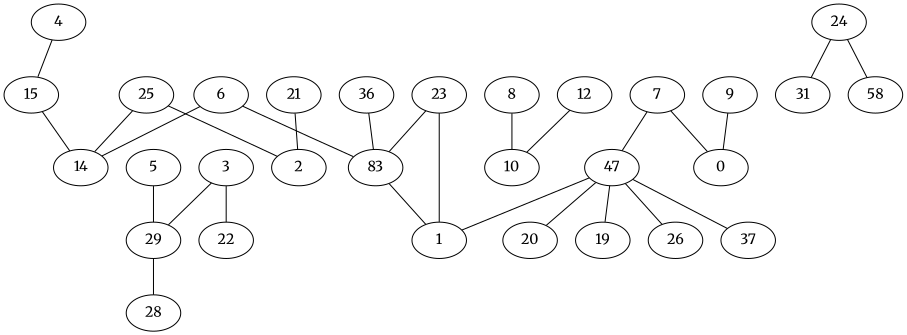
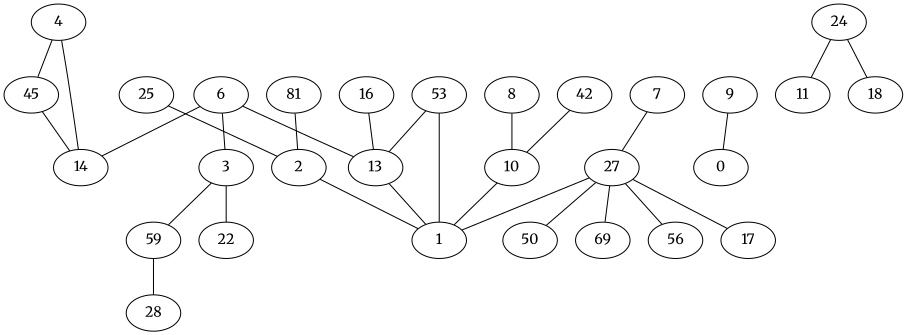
(31, 95) -> (31, 95)
(294, 95) -> (294, 95)
(367, 95) -> (367, 95)
(439, 95) -> (439, 95)
(585, 95) -> (585, 95)
(803, 95) -> (803, 95)
(875, 95) -> (875, 95)
none -> (223, 124)
(114, 131) -> (70, 95)
(689, 131) -> none
(153, 168) -> none
(376, 168) -> (376, 168)
(612, 168) -> (612, 168)
none -> (369, 204)
none -> (476, 204)
(153, 240) -> (153, 240)
(530, 240) -> (530, 240)
(603, 240) -> (603, 240)
(676, 240) -> (676, 240)
(748, 240) -> (748, 240)
